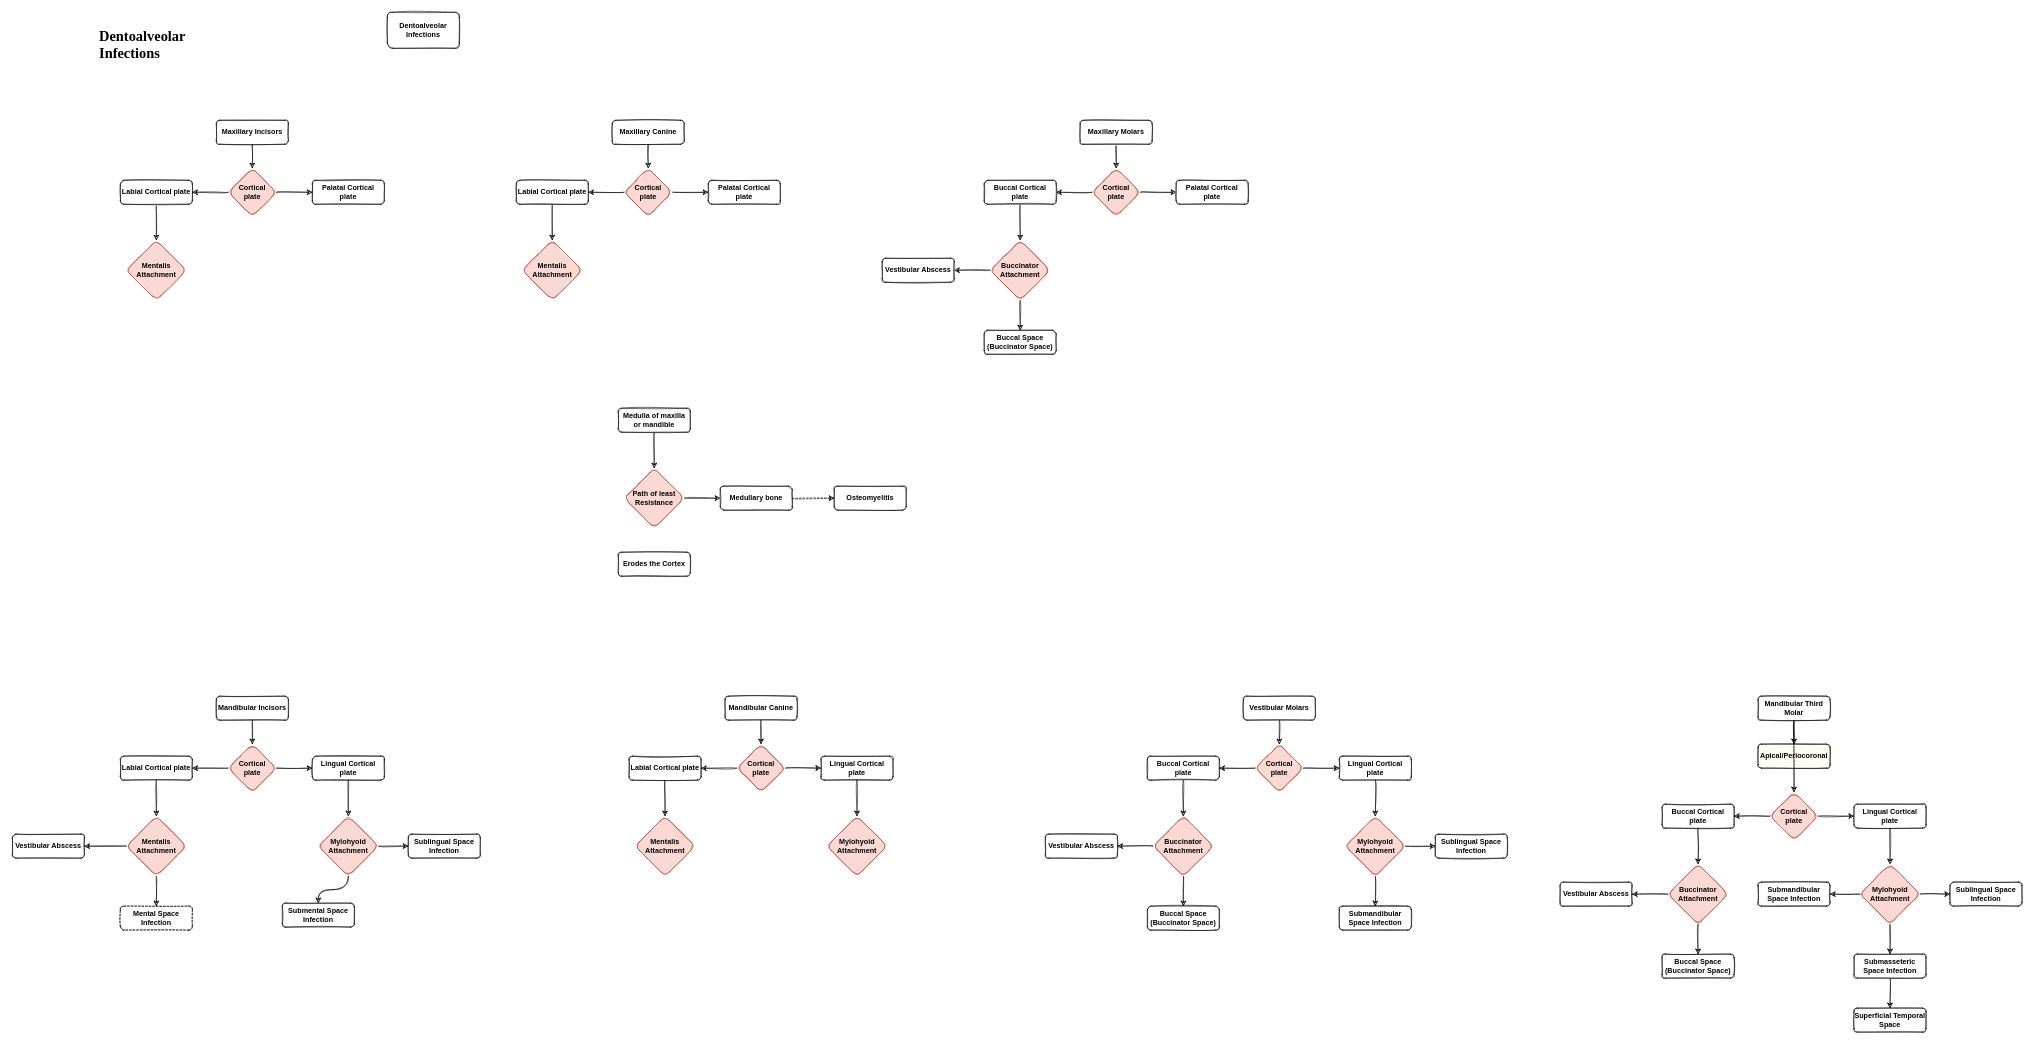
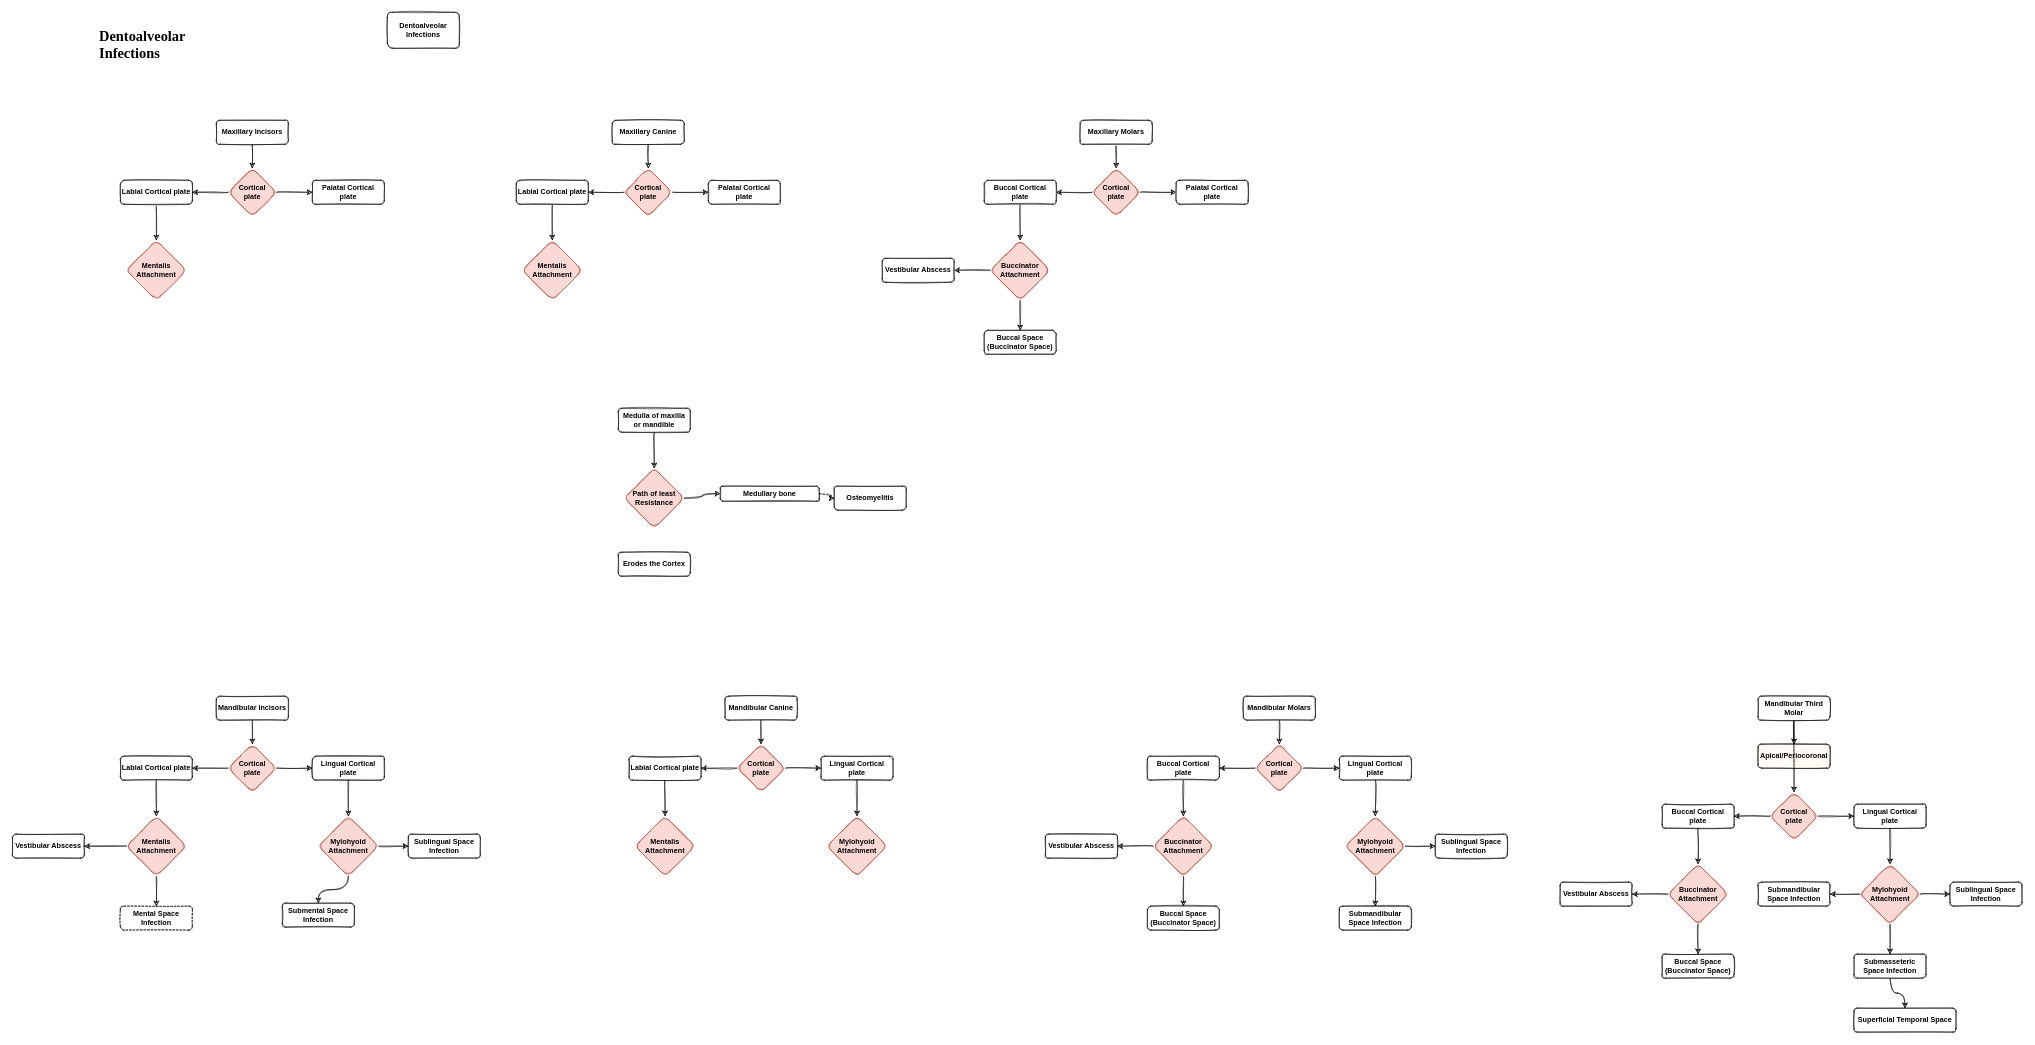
(756, 498) -> (770, 494)
(1280, 708) -> (1280, 708)
(1890, 1020) -> (1905, 1020)
